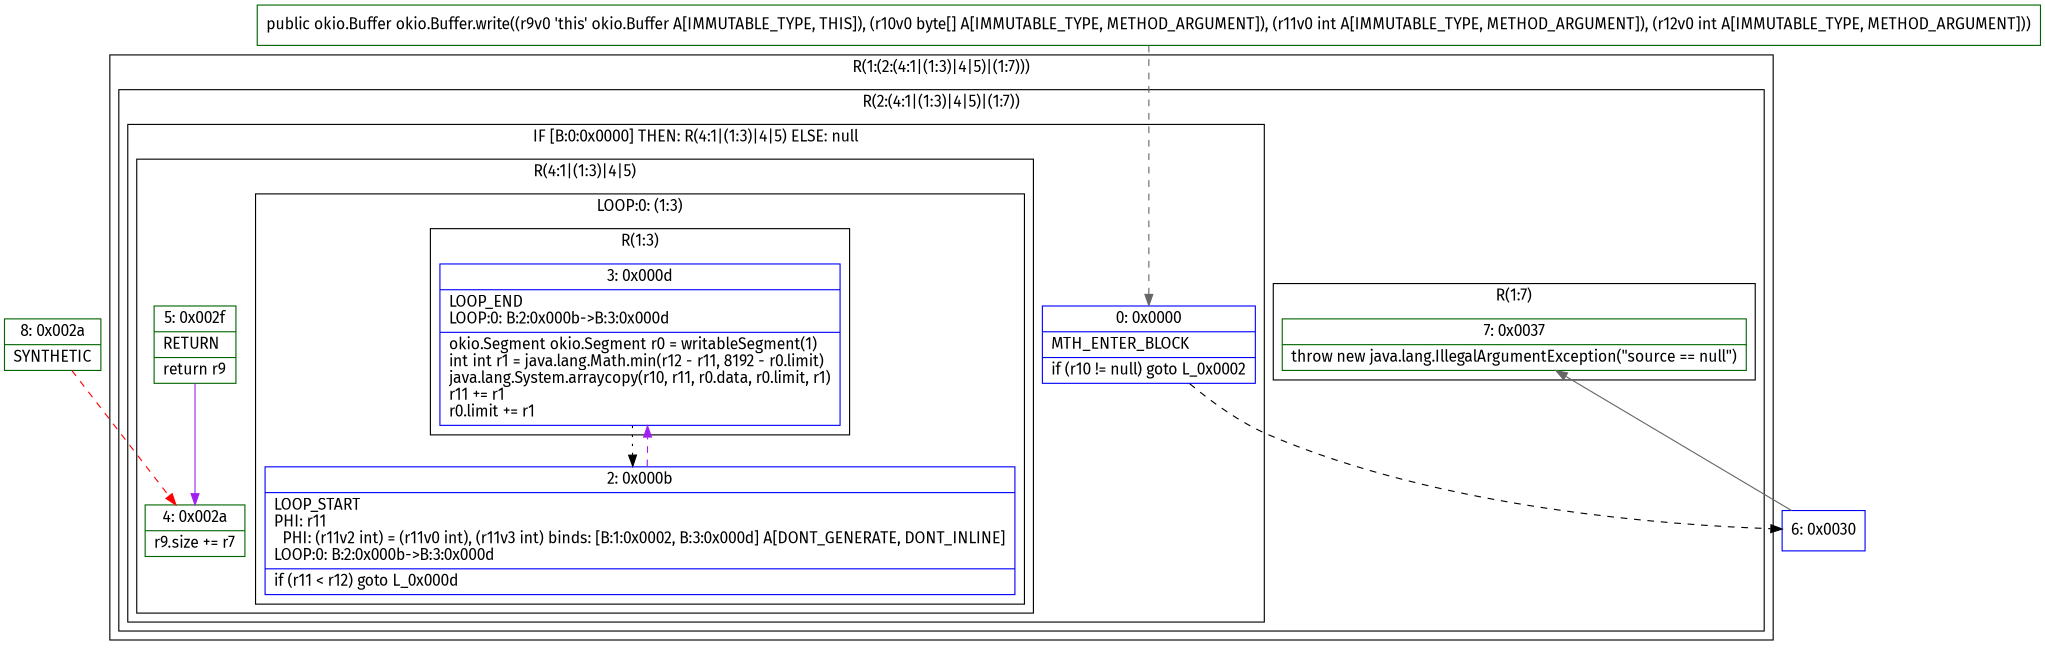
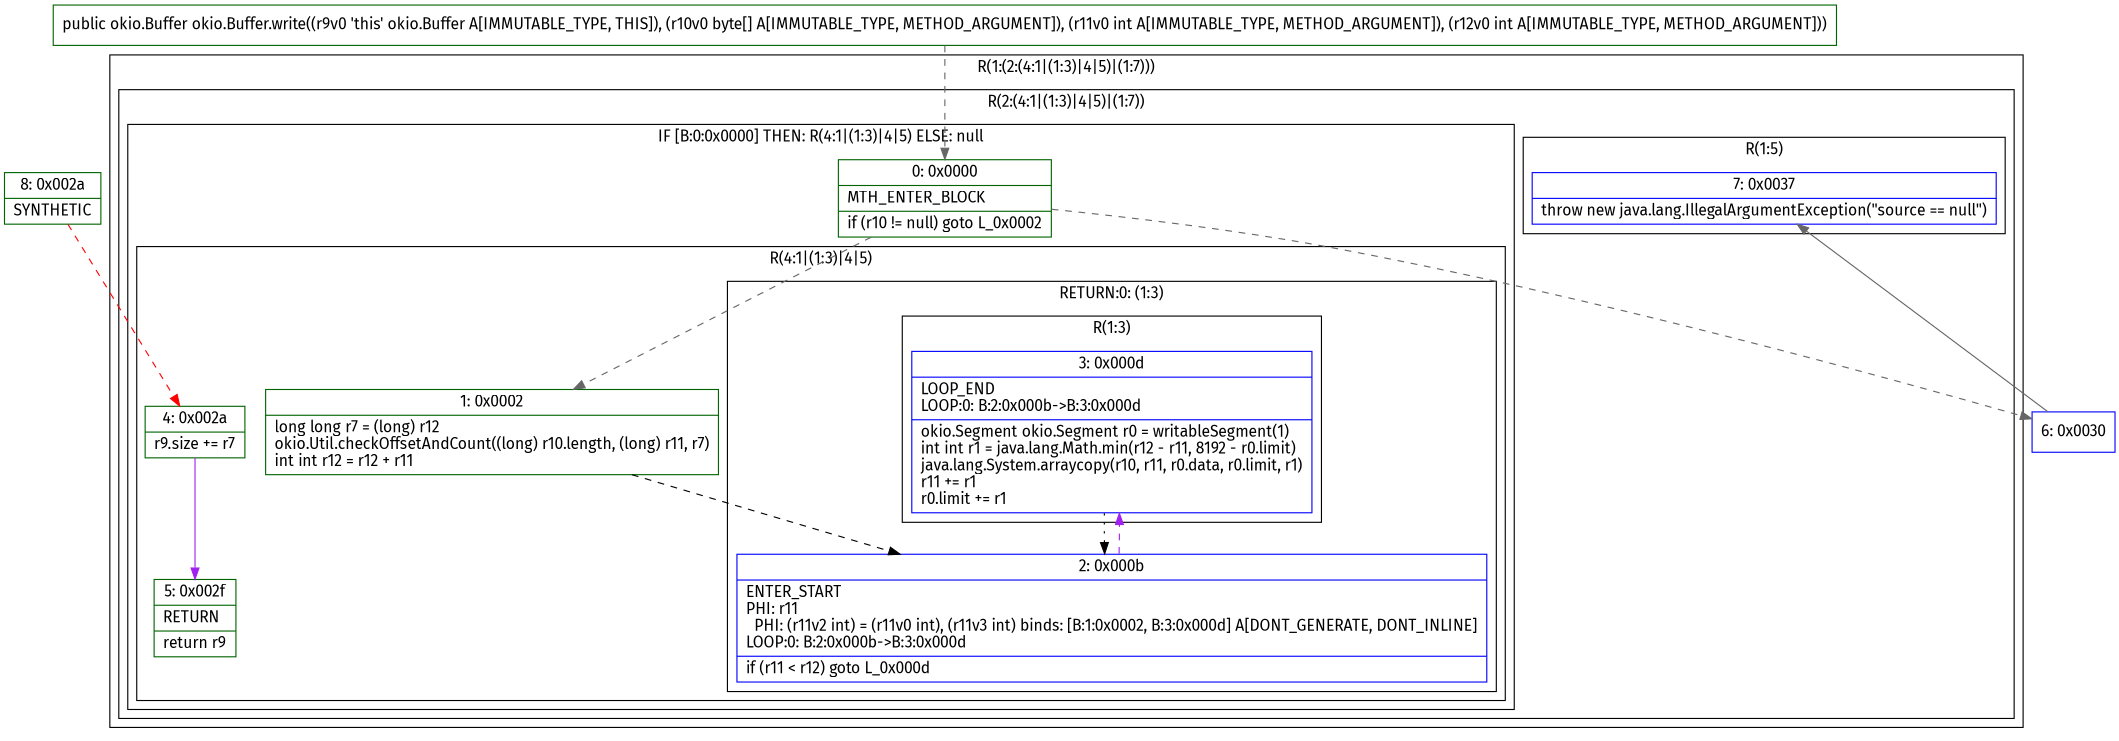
(640, 207) -> (1112, 294)
(1514, 296) -> (1764, 150)
(1149, 345) -> (945, 198)
(1514, 345) -> (1764, 198)
none -> (492, 432)
(195, 438) -> (195, 513)
(1469, 494) -> (1541, 291)
(318, 505) -> (794, 592)
